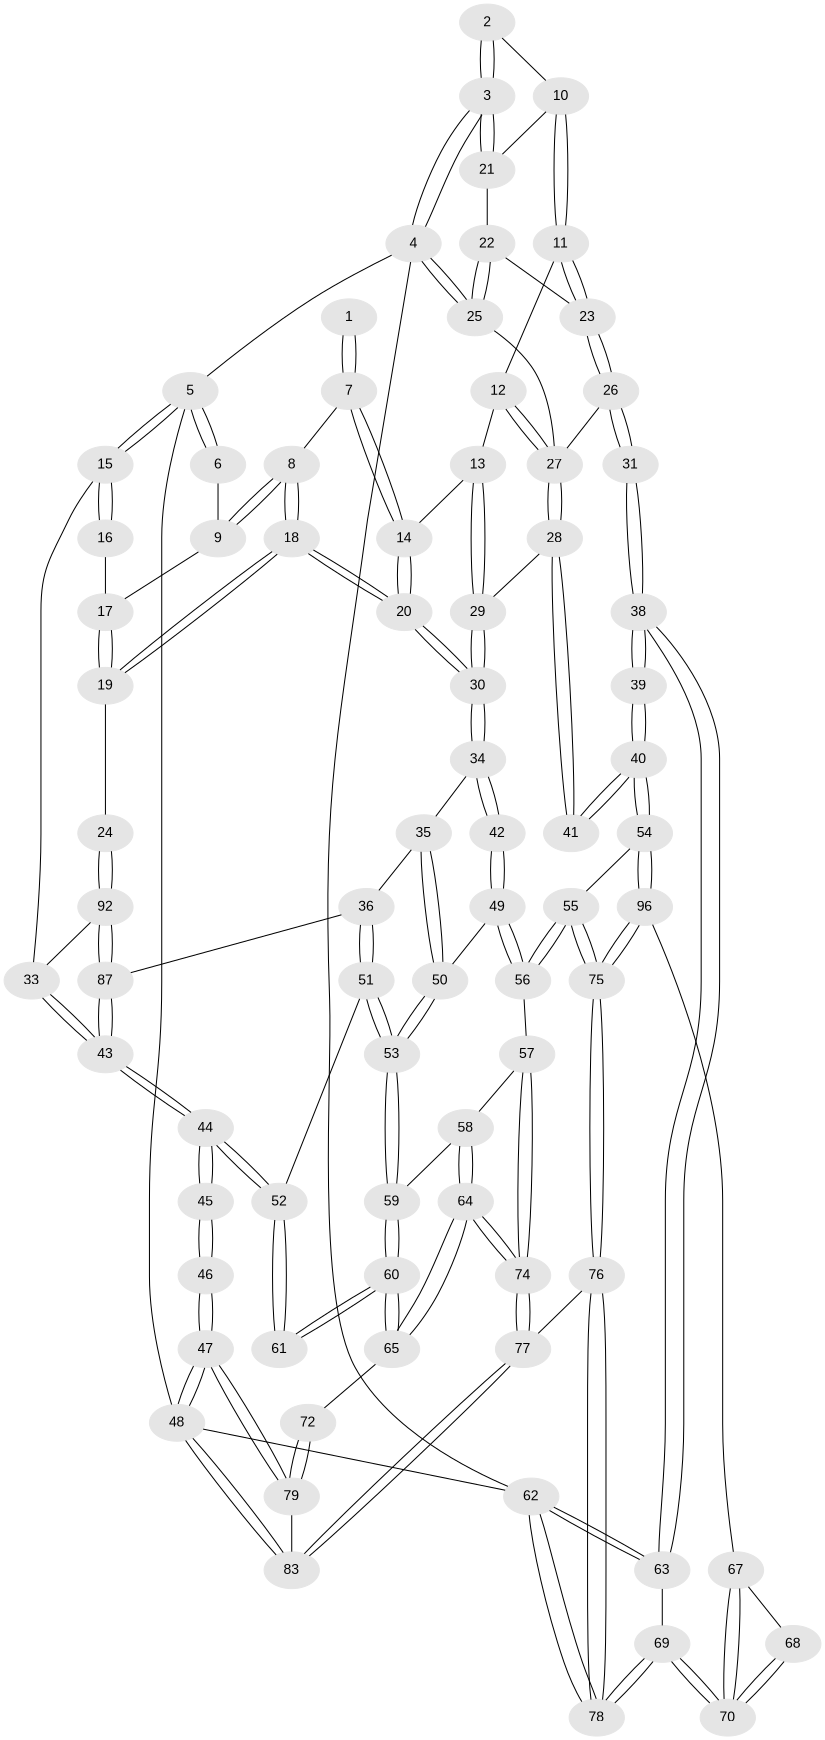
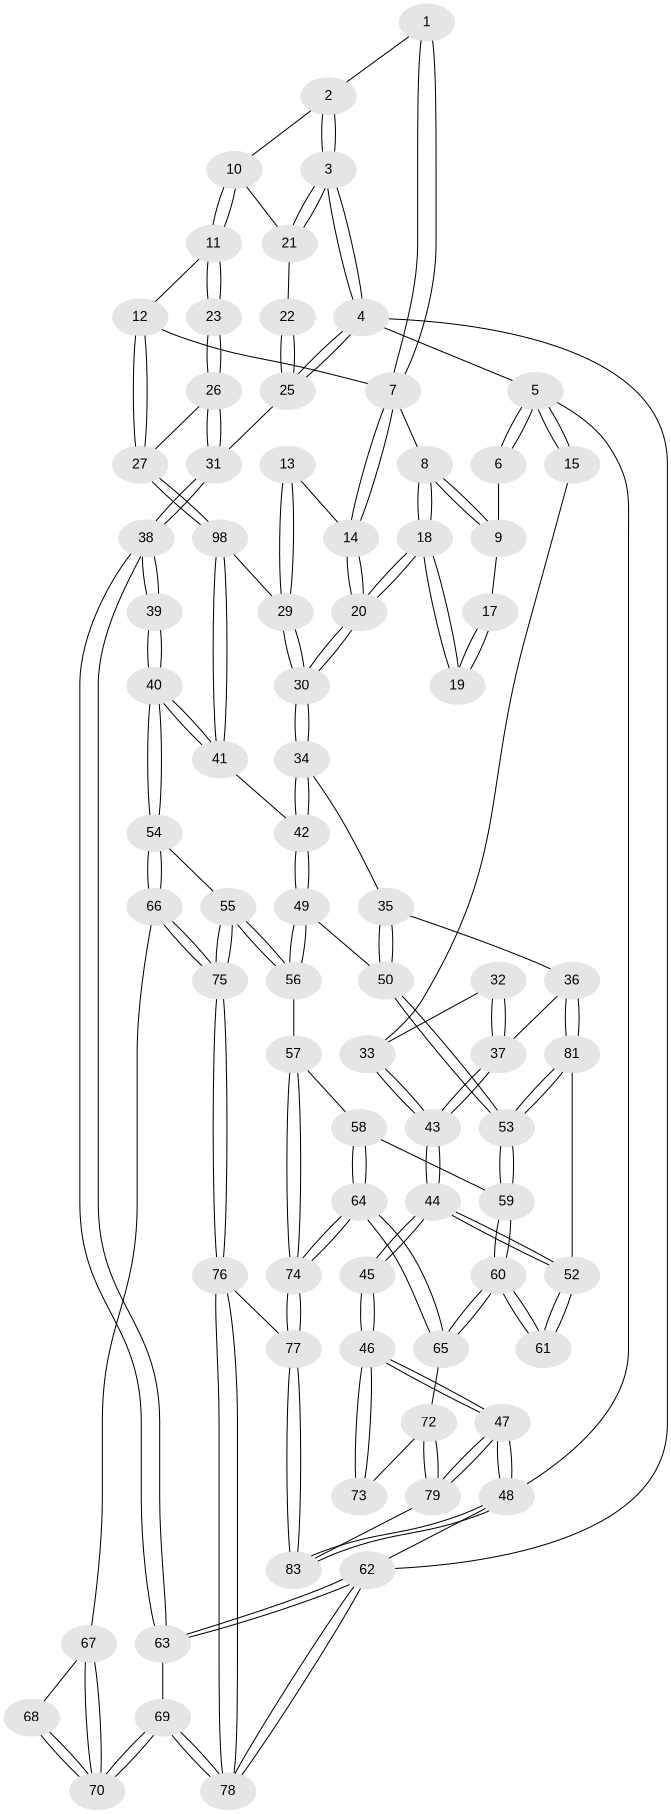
none -> (378, 59)
(537, 280) -> none
(539, 380) -> (251, 428)
(488, 428) -> (264, 359)
(105, 538) -> none
(555, 538) -> (220, 538)
none -> (261, 796)
(105, 833) -> none
(105, 907) -> (498, 981)
(645, 907) -> (155, 907)
(105, 981) -> (498, 1054)
(366, 981) -> (572, 1054)
none -> (359, 1497)
